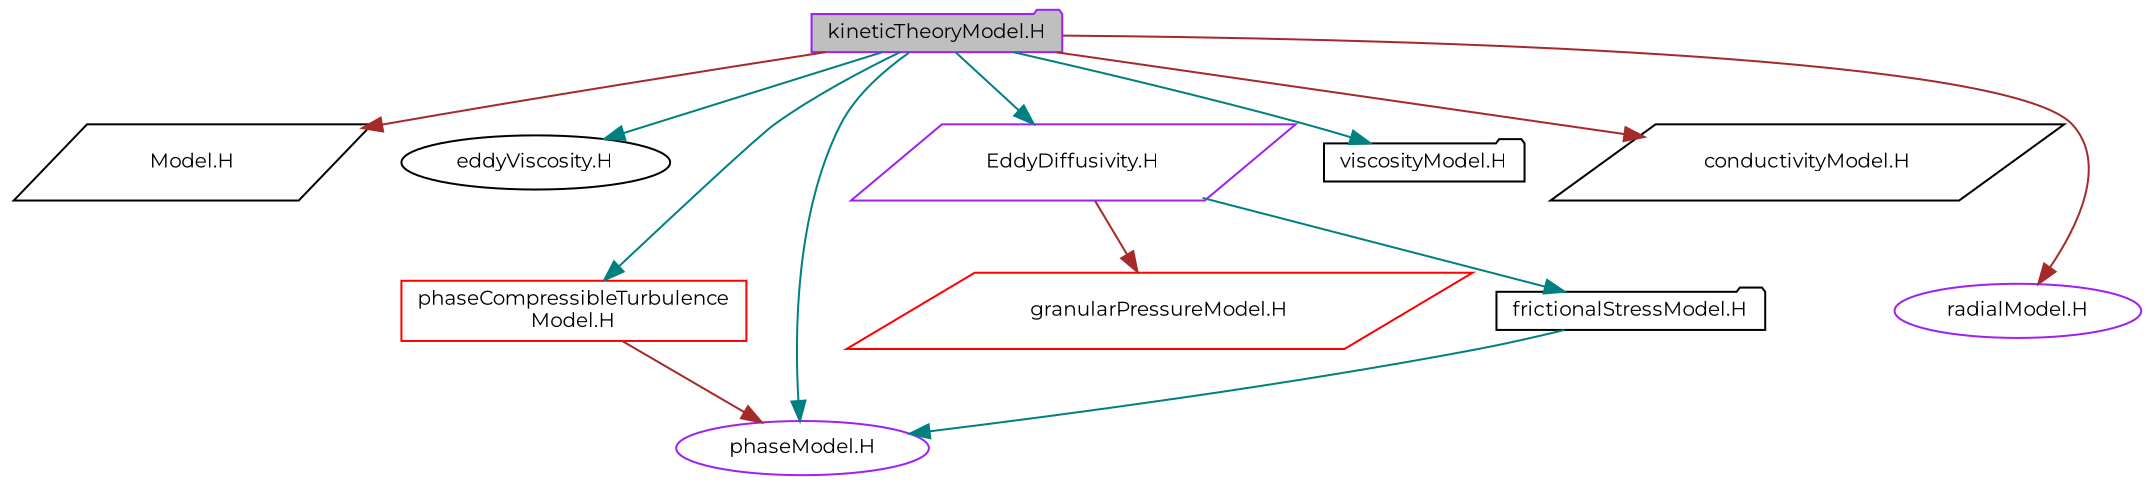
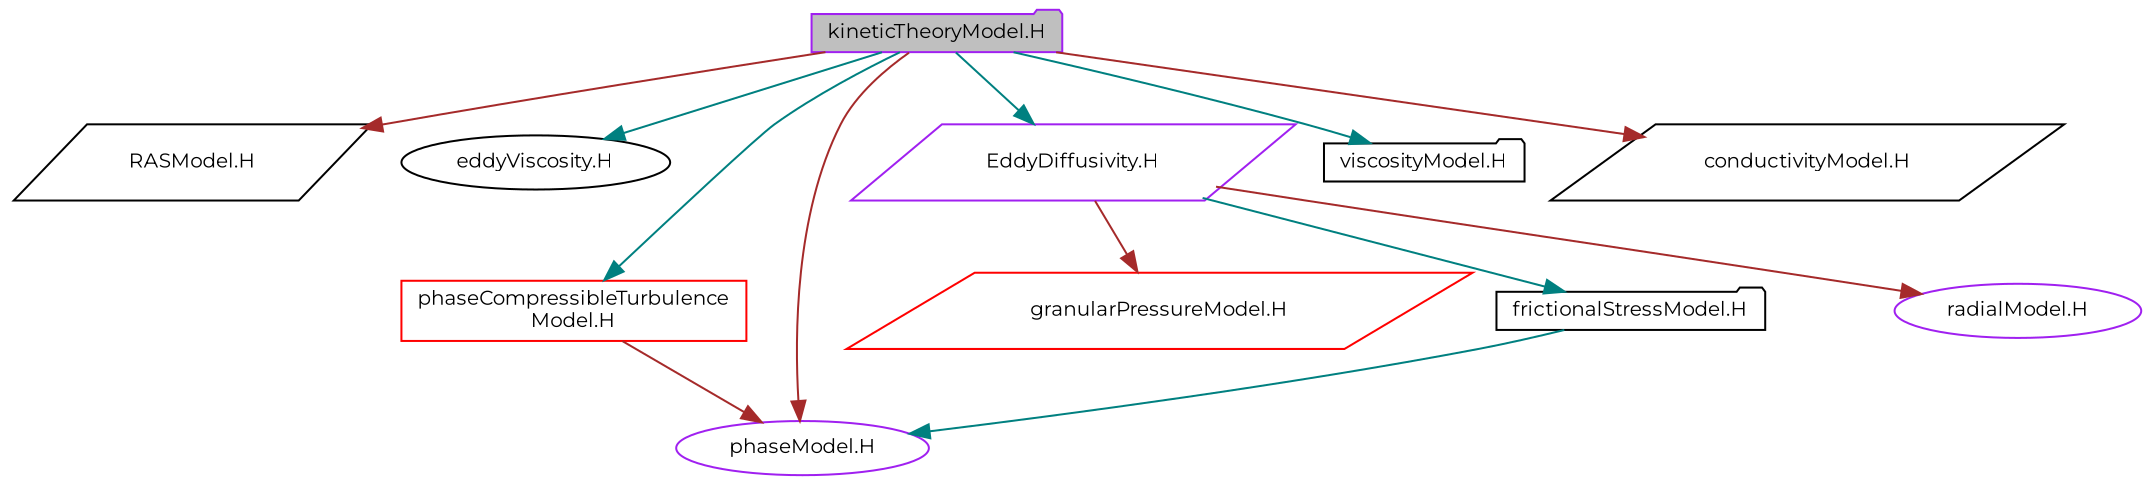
(1650, 54) -> (1559, 239)
(193, 162) -> (193, 162)
(811, 210) -> (811, 210)
